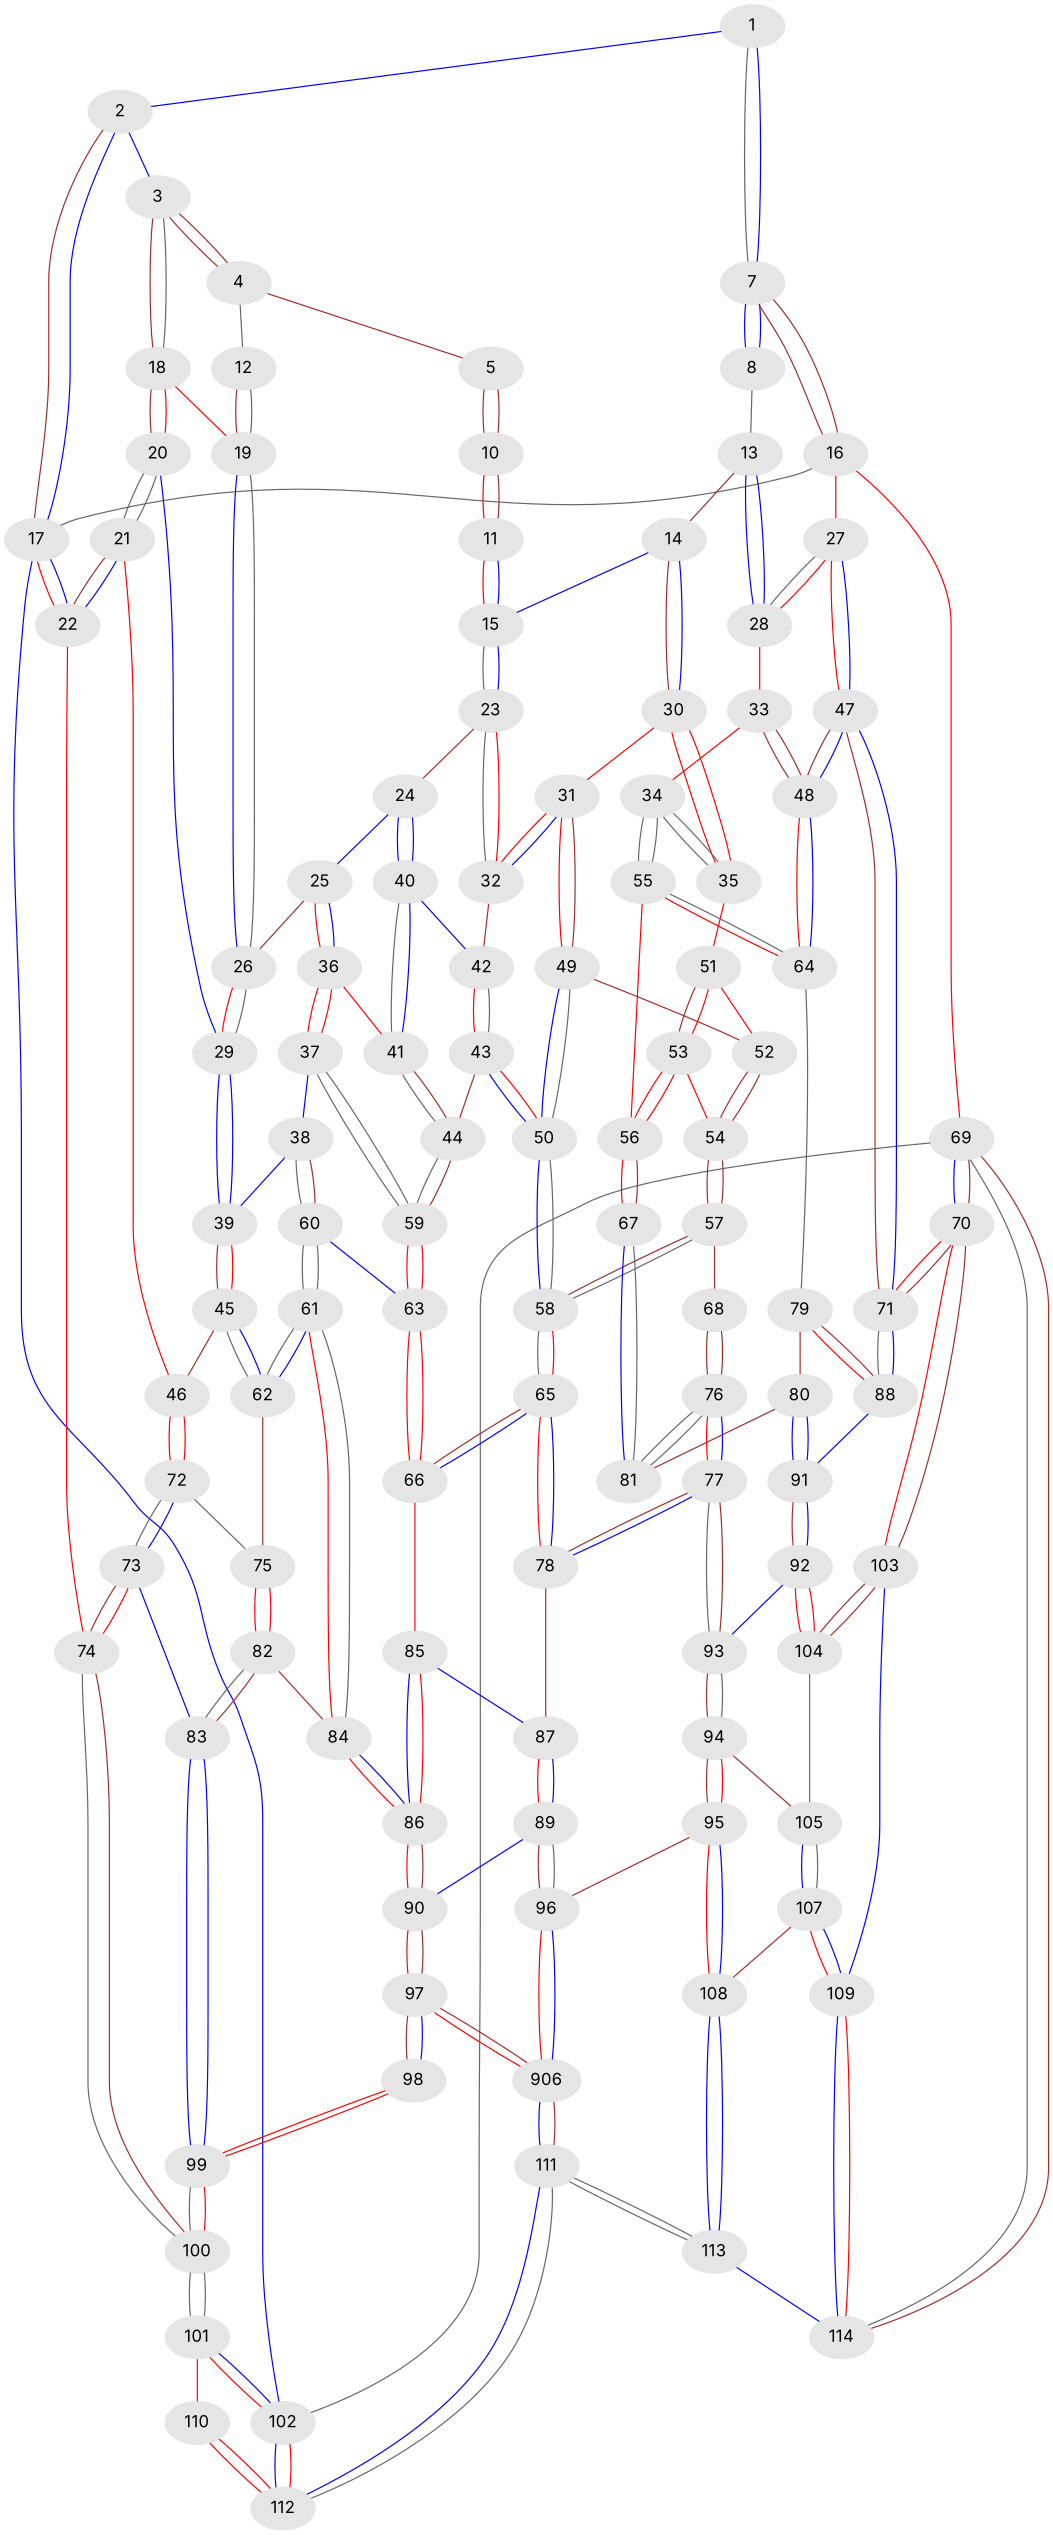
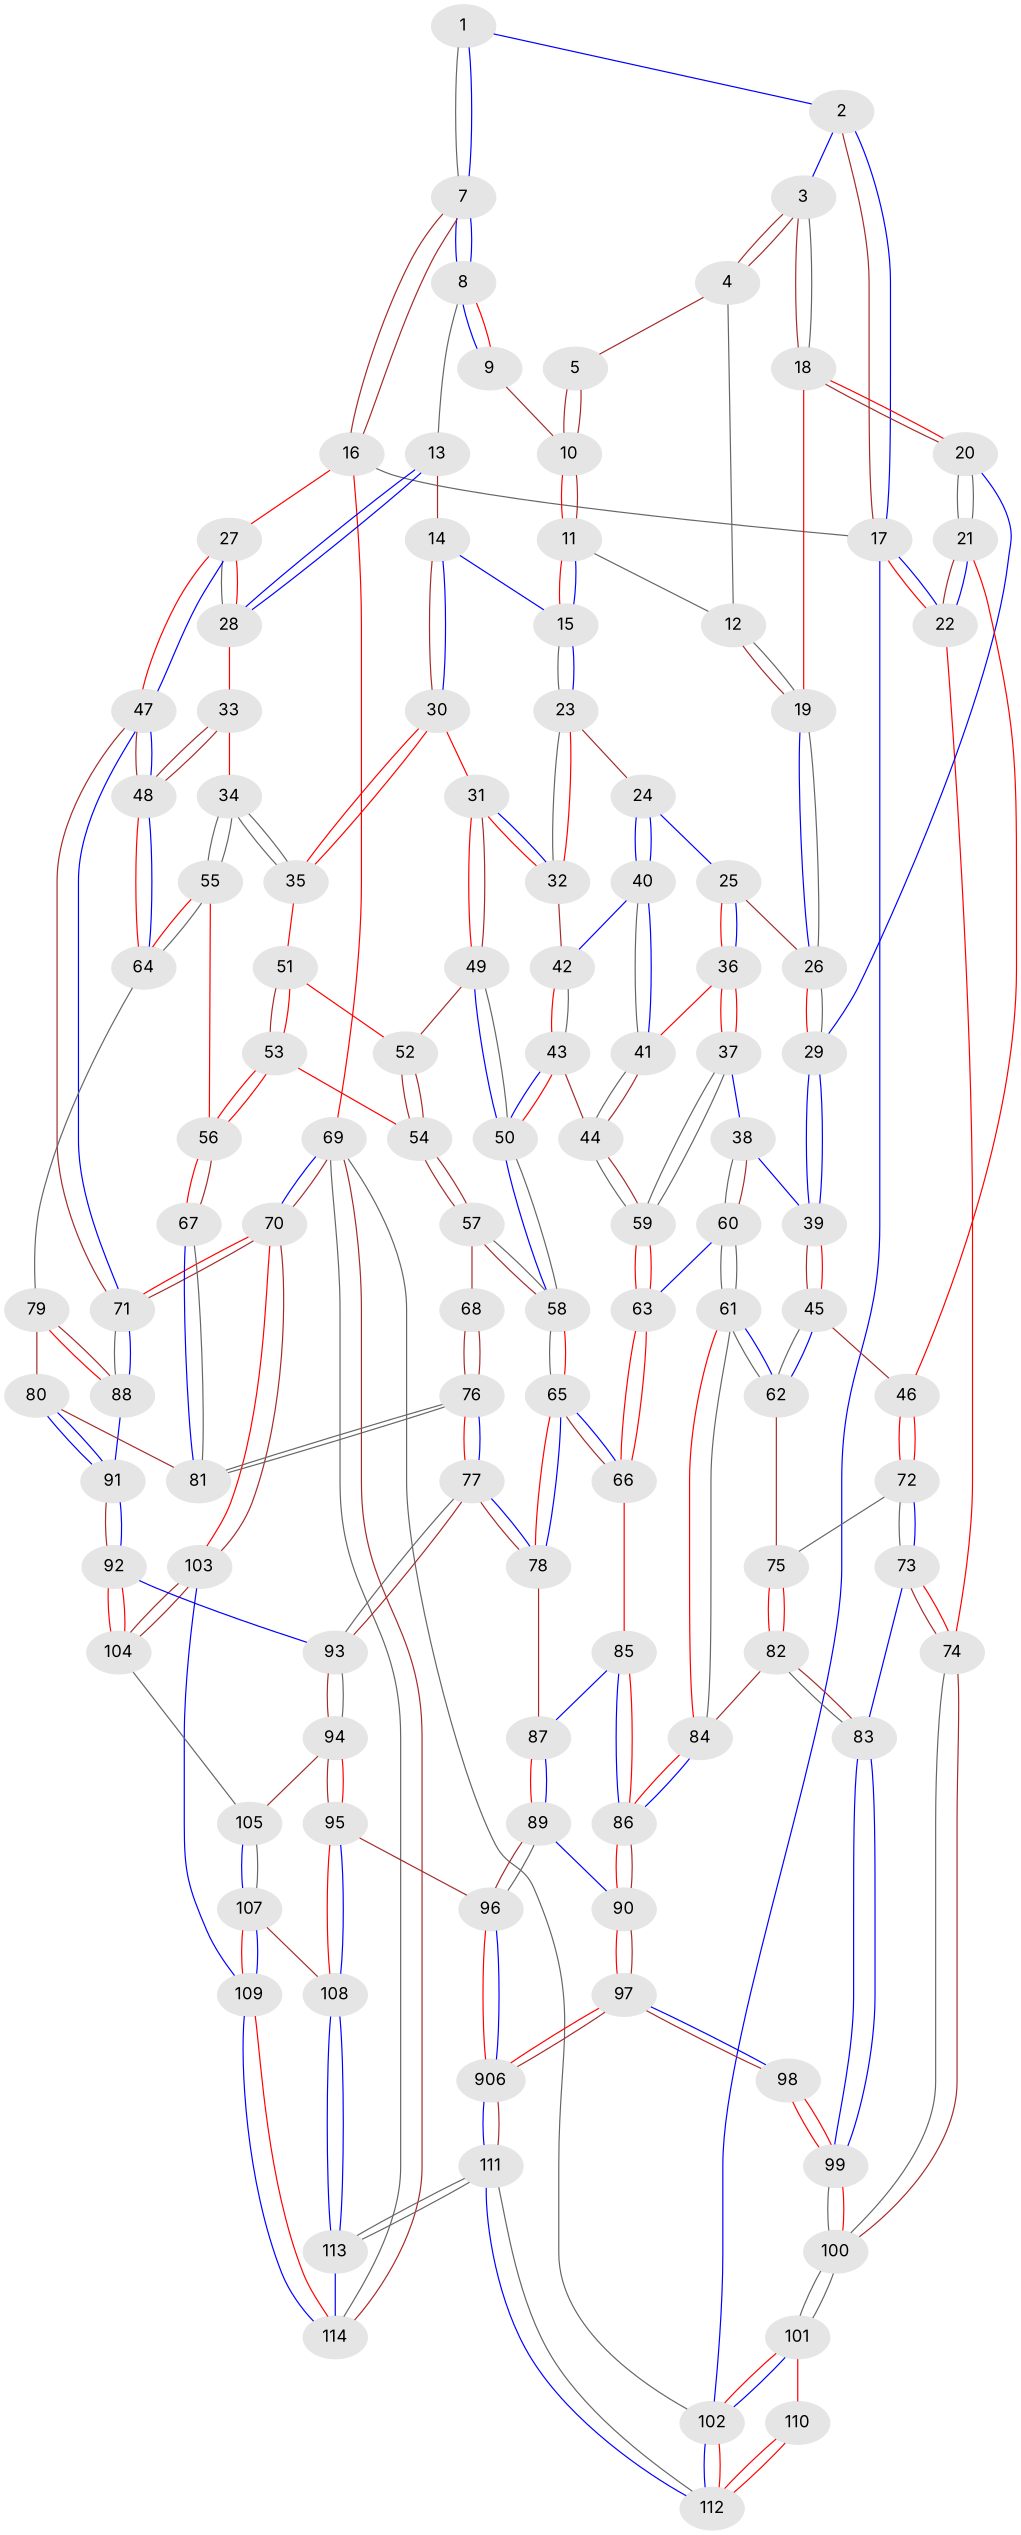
none -> (490, 369)
none -> (651, 583)
